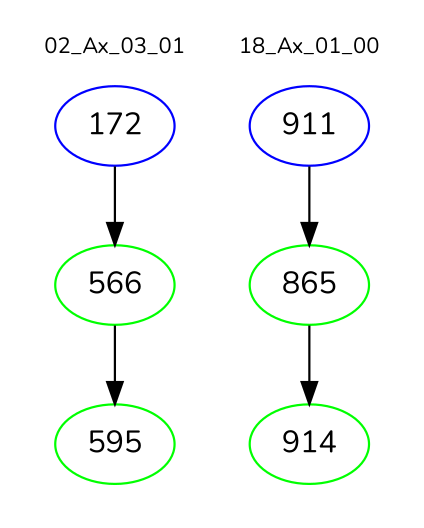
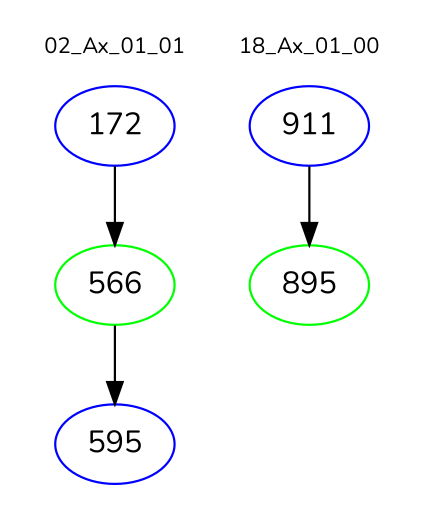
(115, 48) -> (115, 48)
(309, 285) -> (309, 285)
(115, 444) -> (115, 444)
(309, 444) -> none
